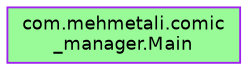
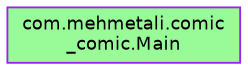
(124, 35) -> (124, 35)
